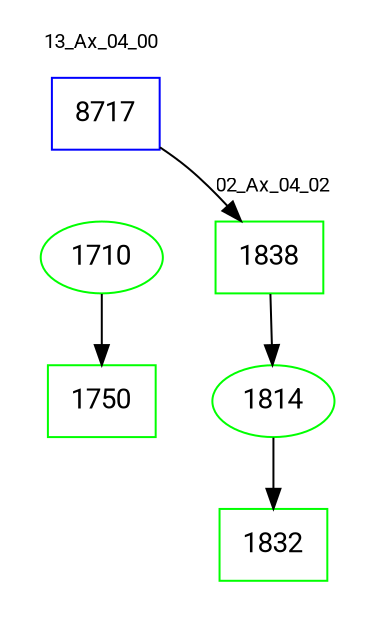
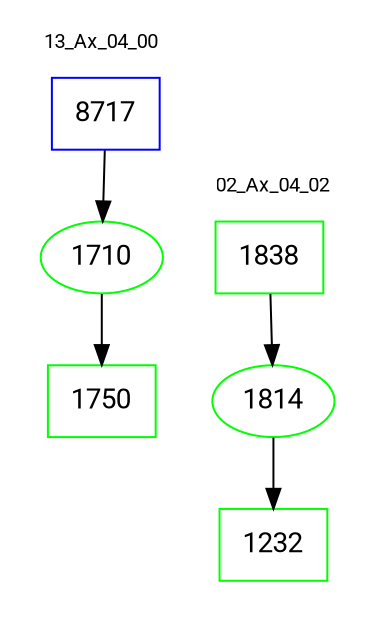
(209, 187) -> (104, 176)
(273, 545) -> (273, 545)
